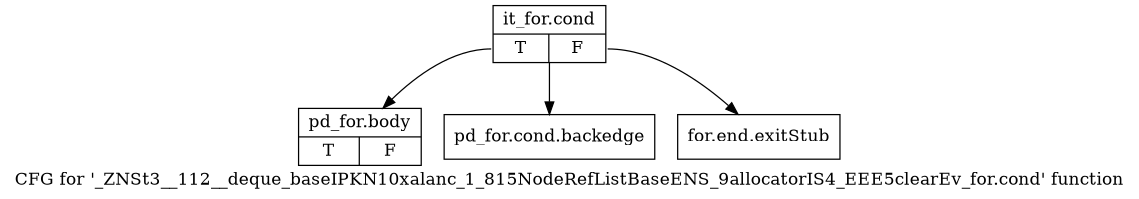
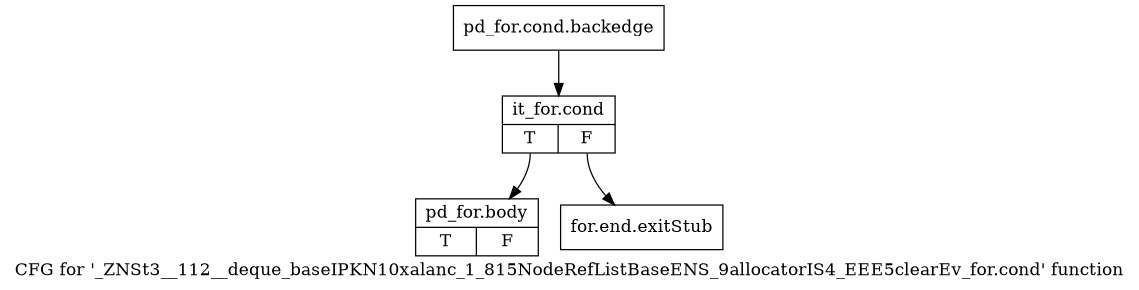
(549, 82) -> (559, 67)
